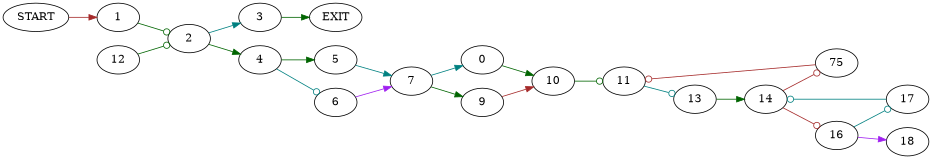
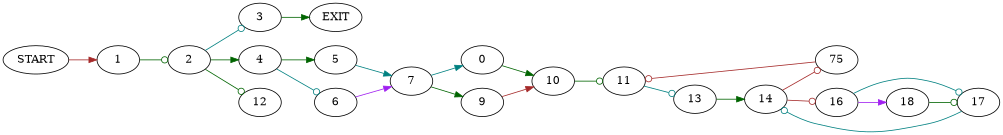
(221, 29) -> (222, 40)
(151, 50) -> (222, 79)
none -> (940, 102)
